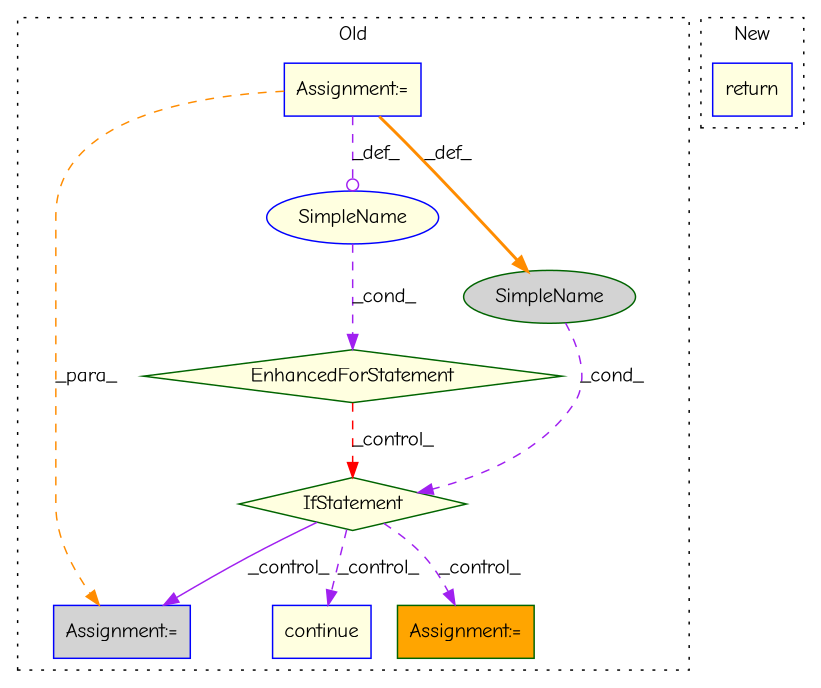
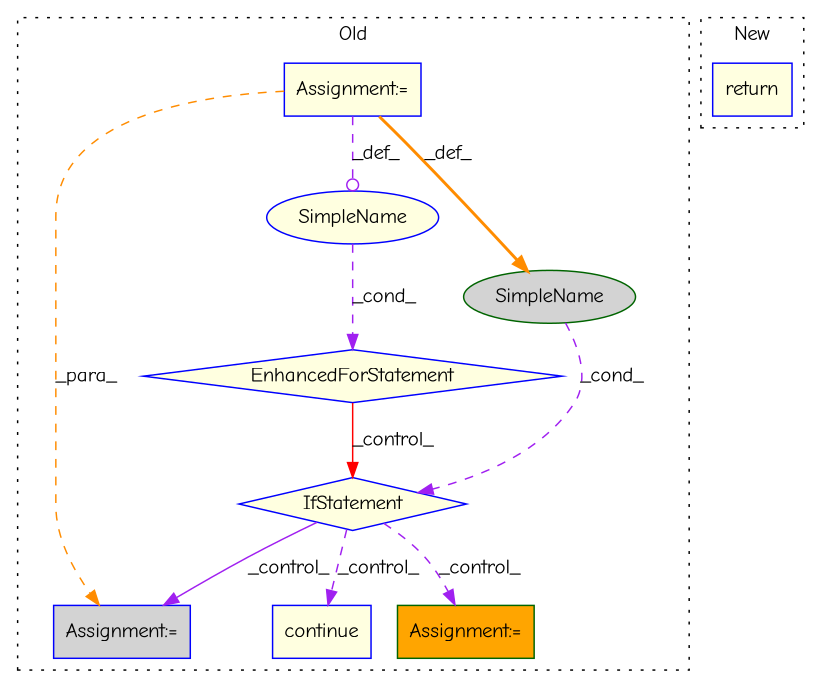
(353, 376) -> (353, 376)
(353, 433) -> (353, 433)
(353, 504) -> (353, 504)
